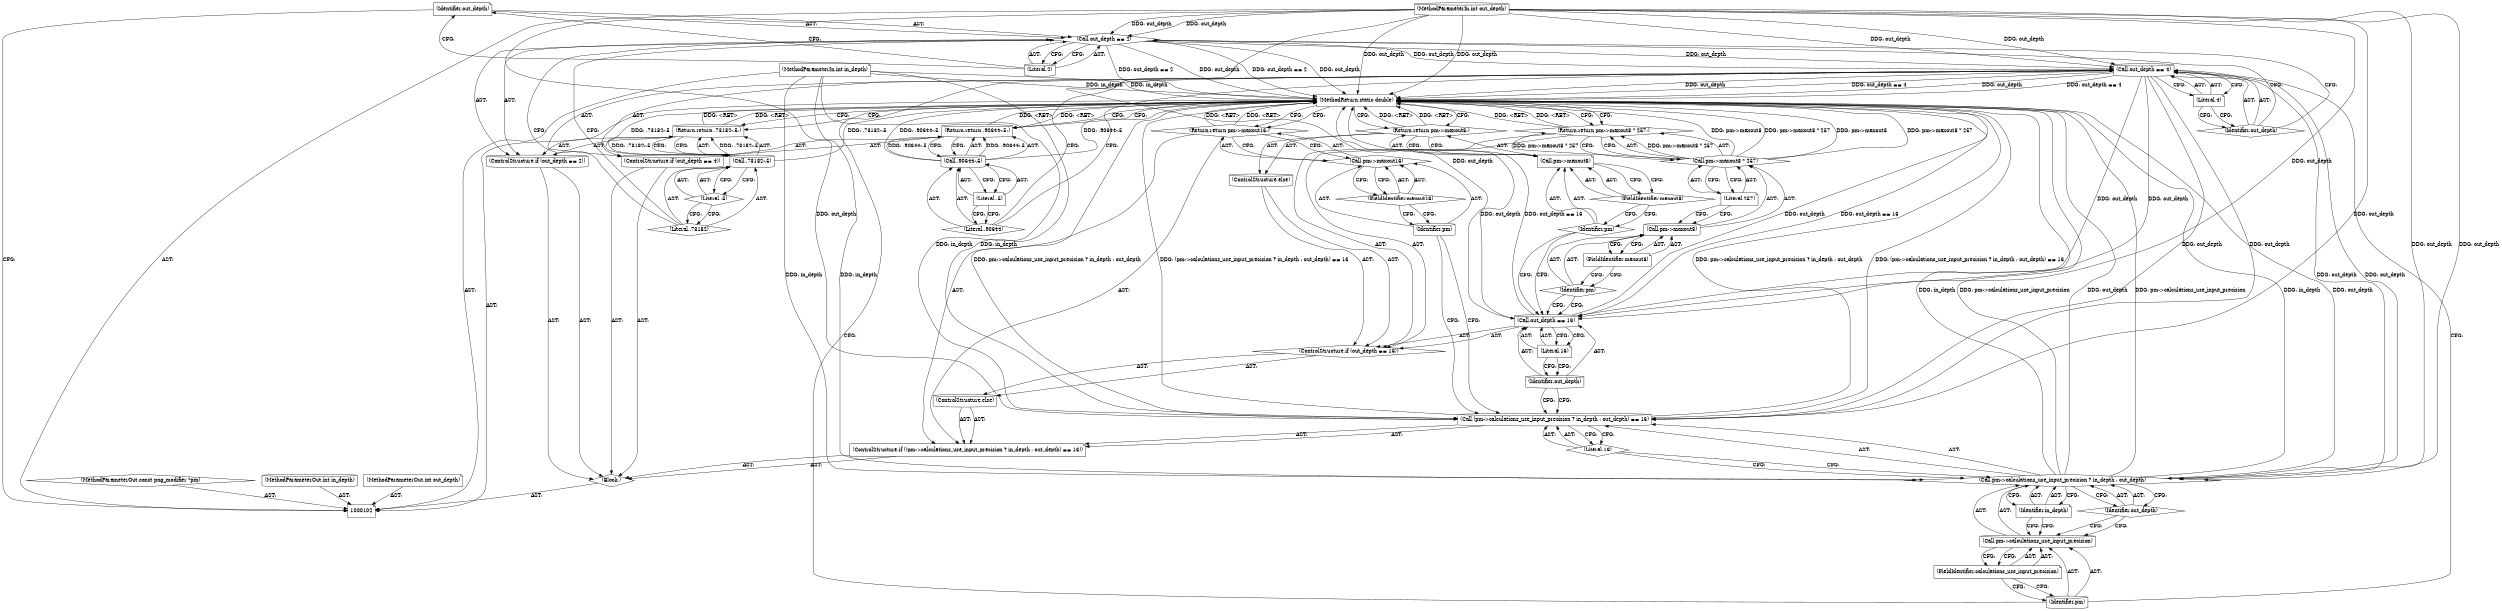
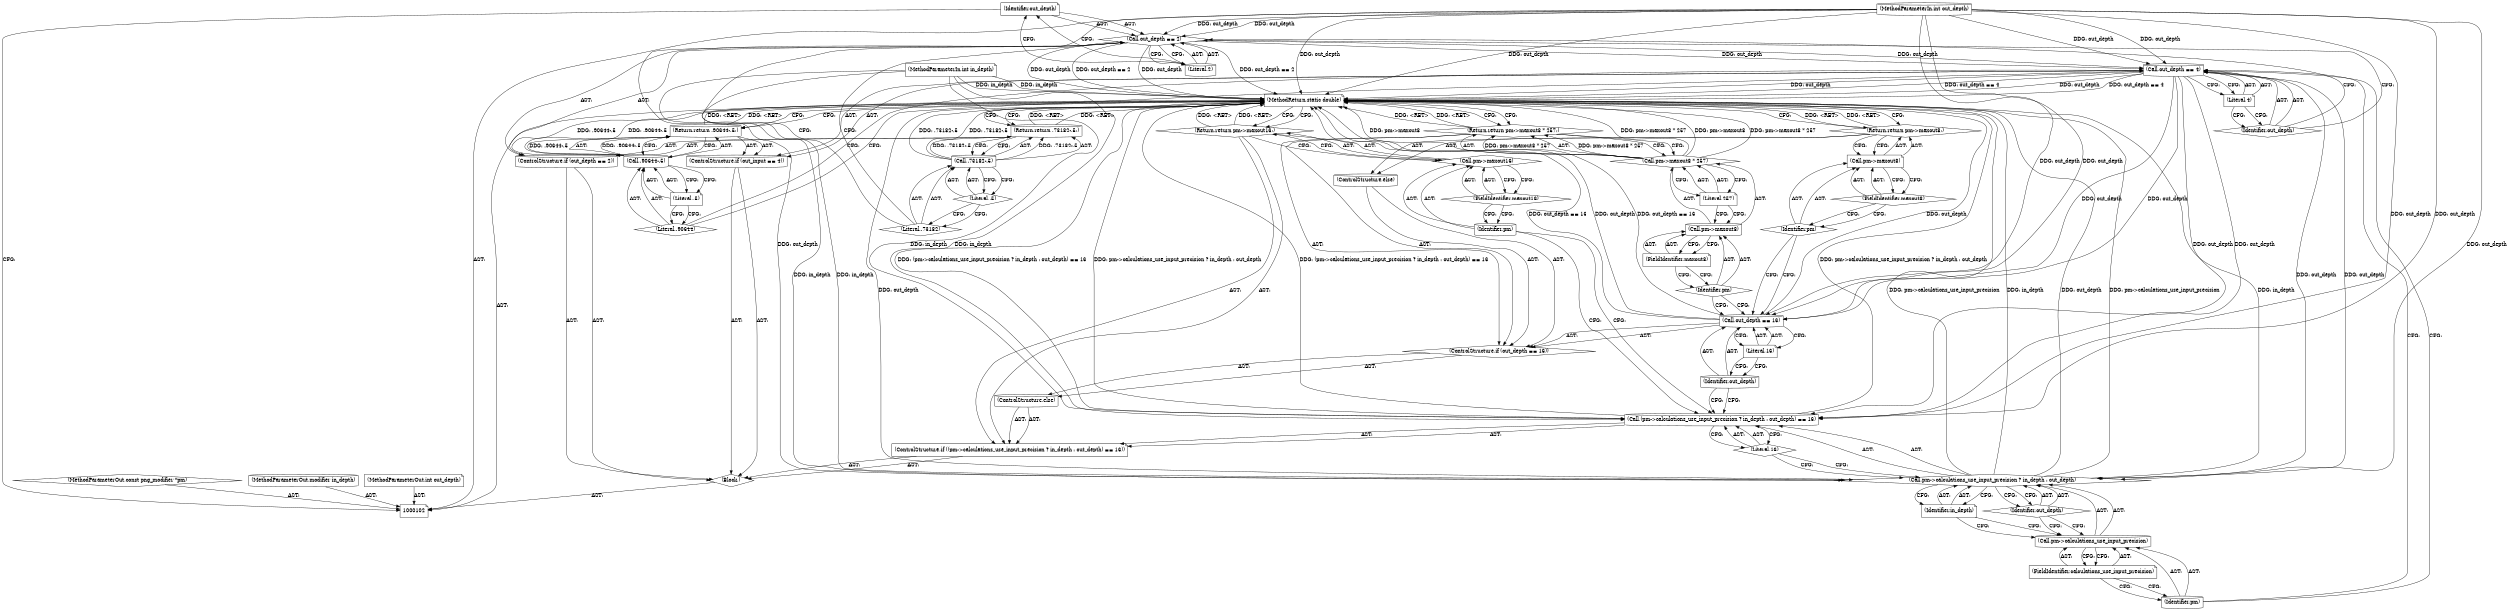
(672, 161) -> (737, 161)
(463, 204) -> none
(310, 481) -> (303, 481)
